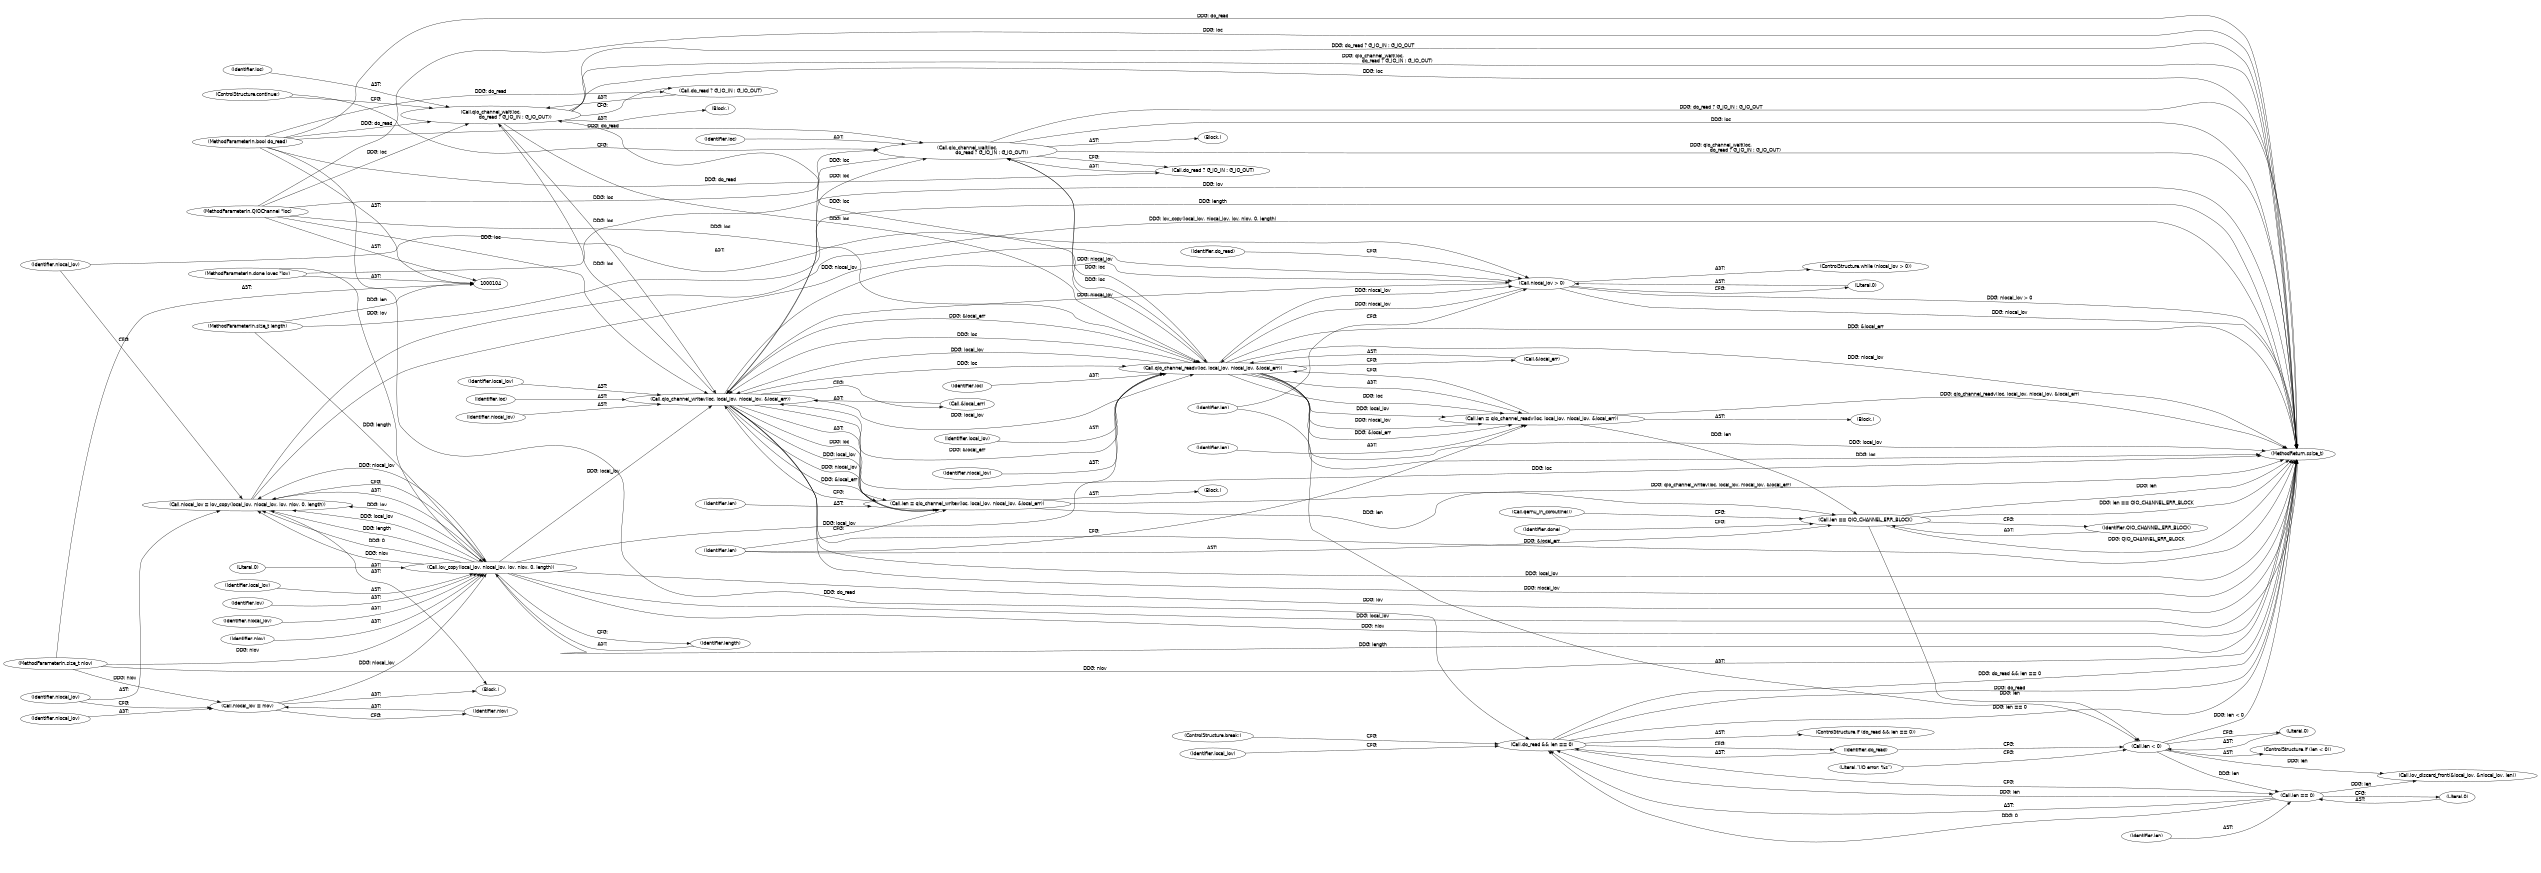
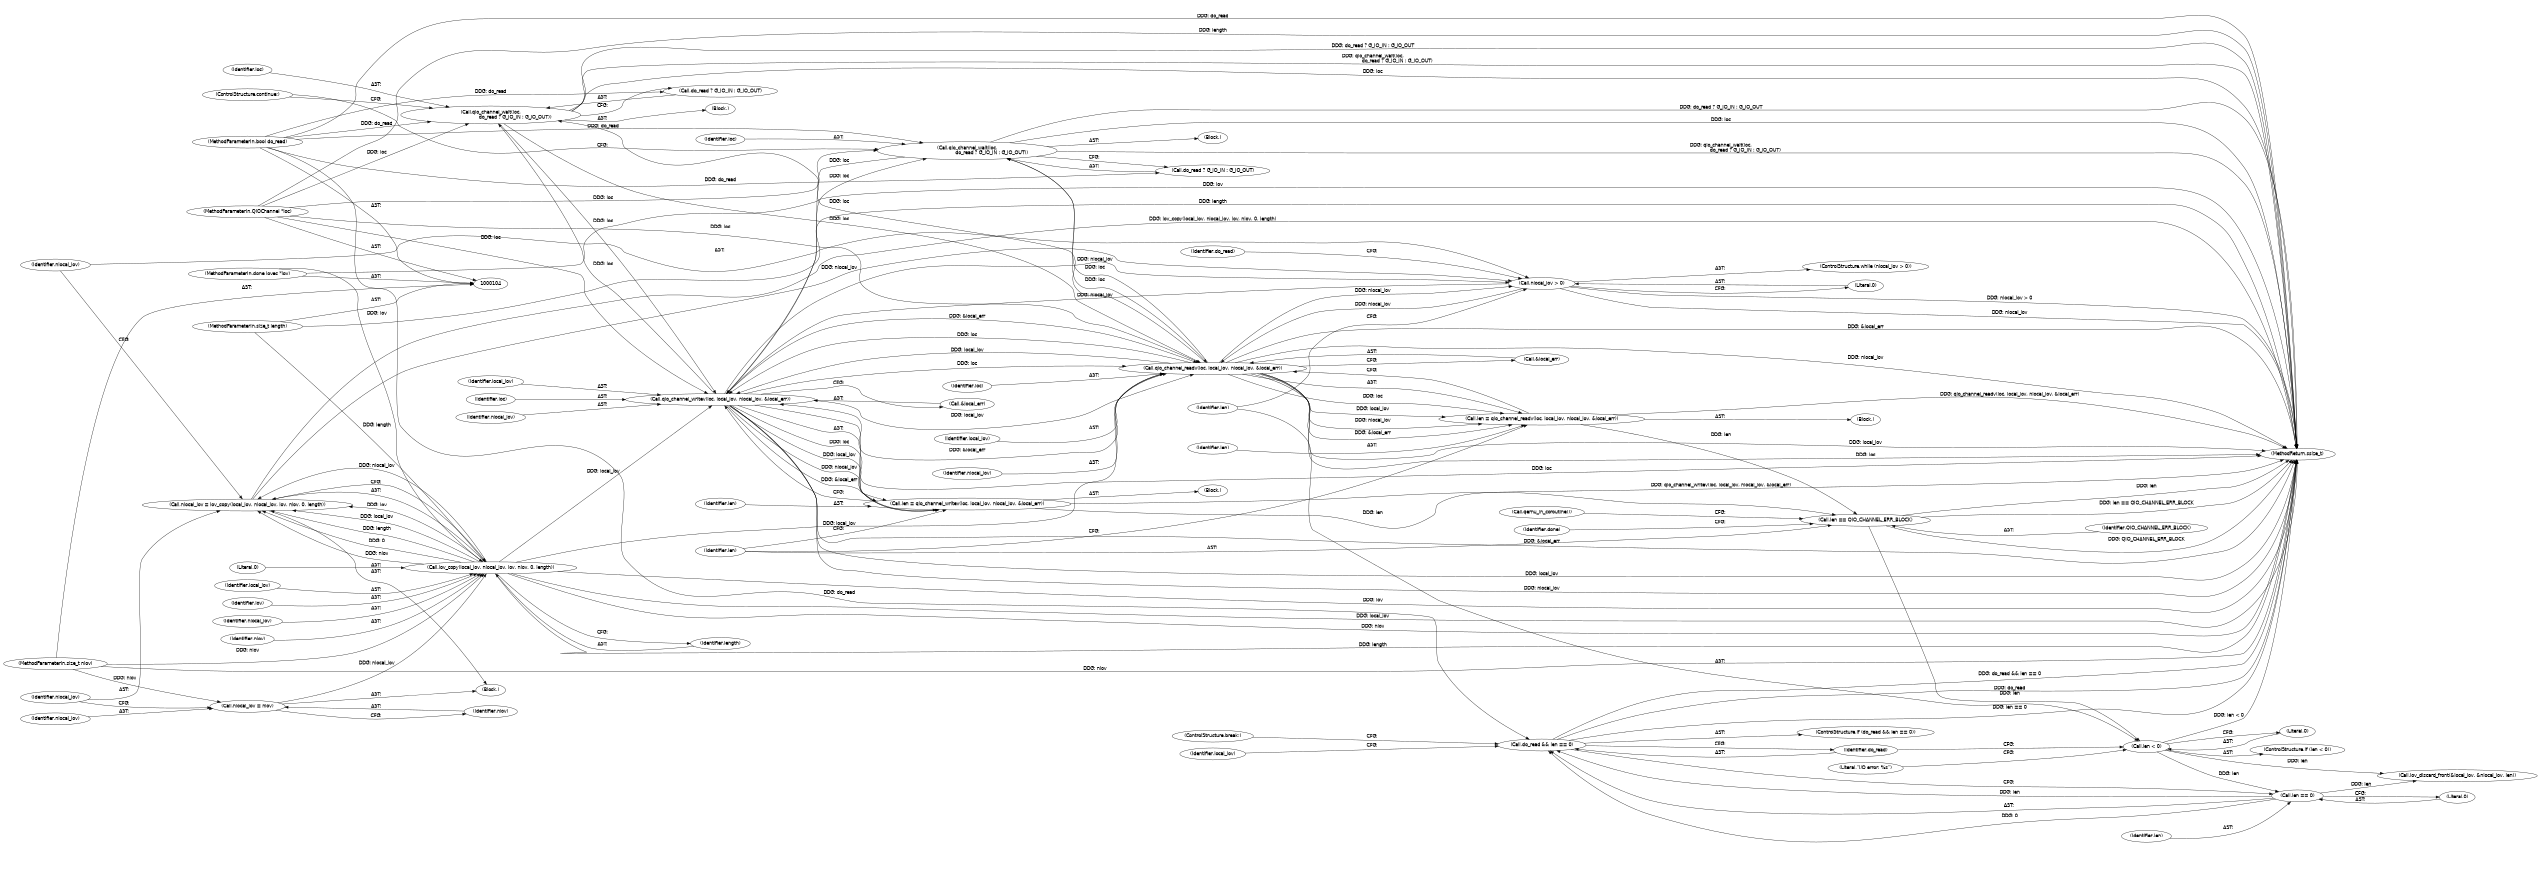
(1213, 31) -> (1213, 31)
(377, 300) -> (377, 300)
(2006, 524) -> none
